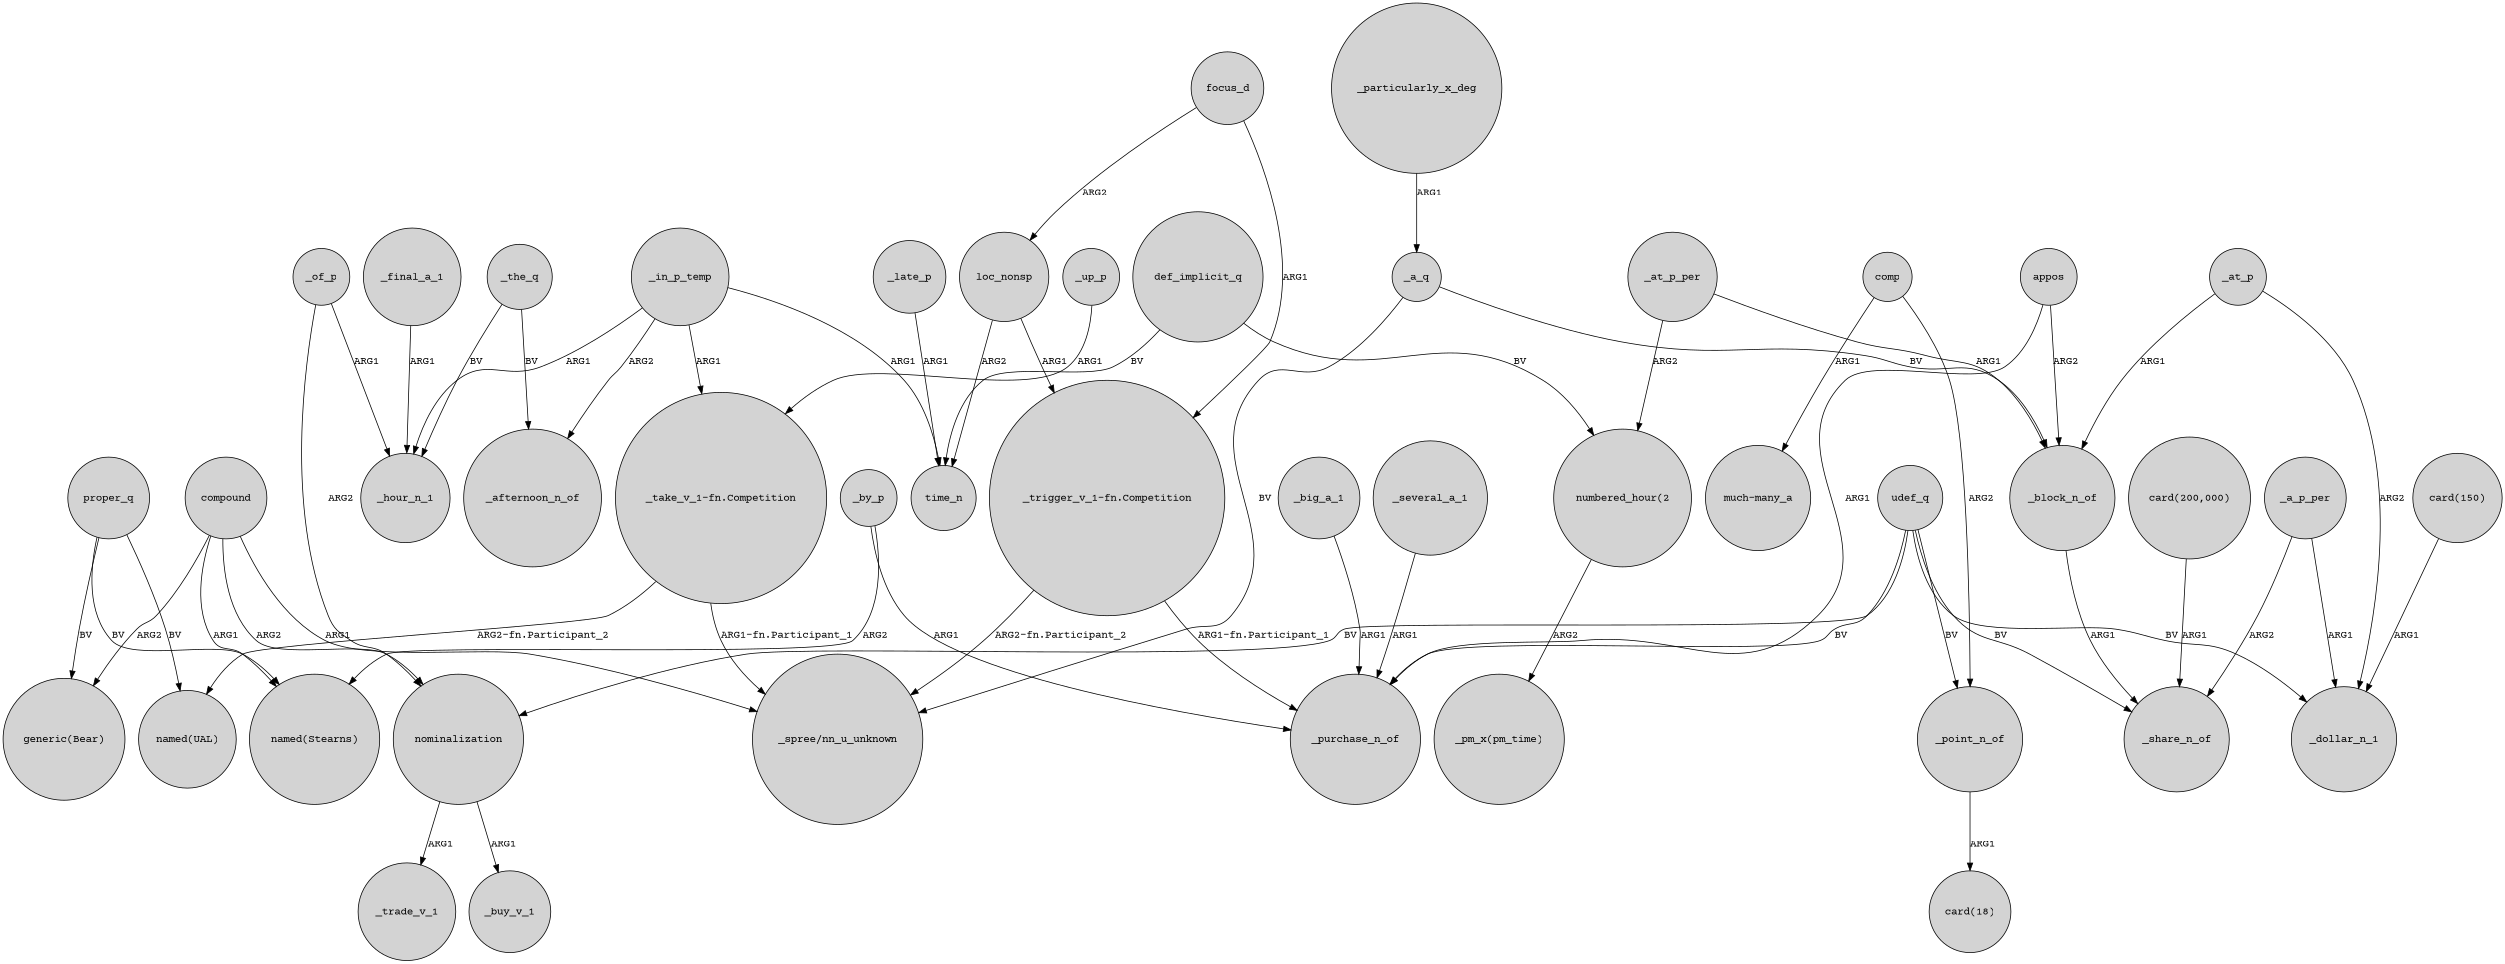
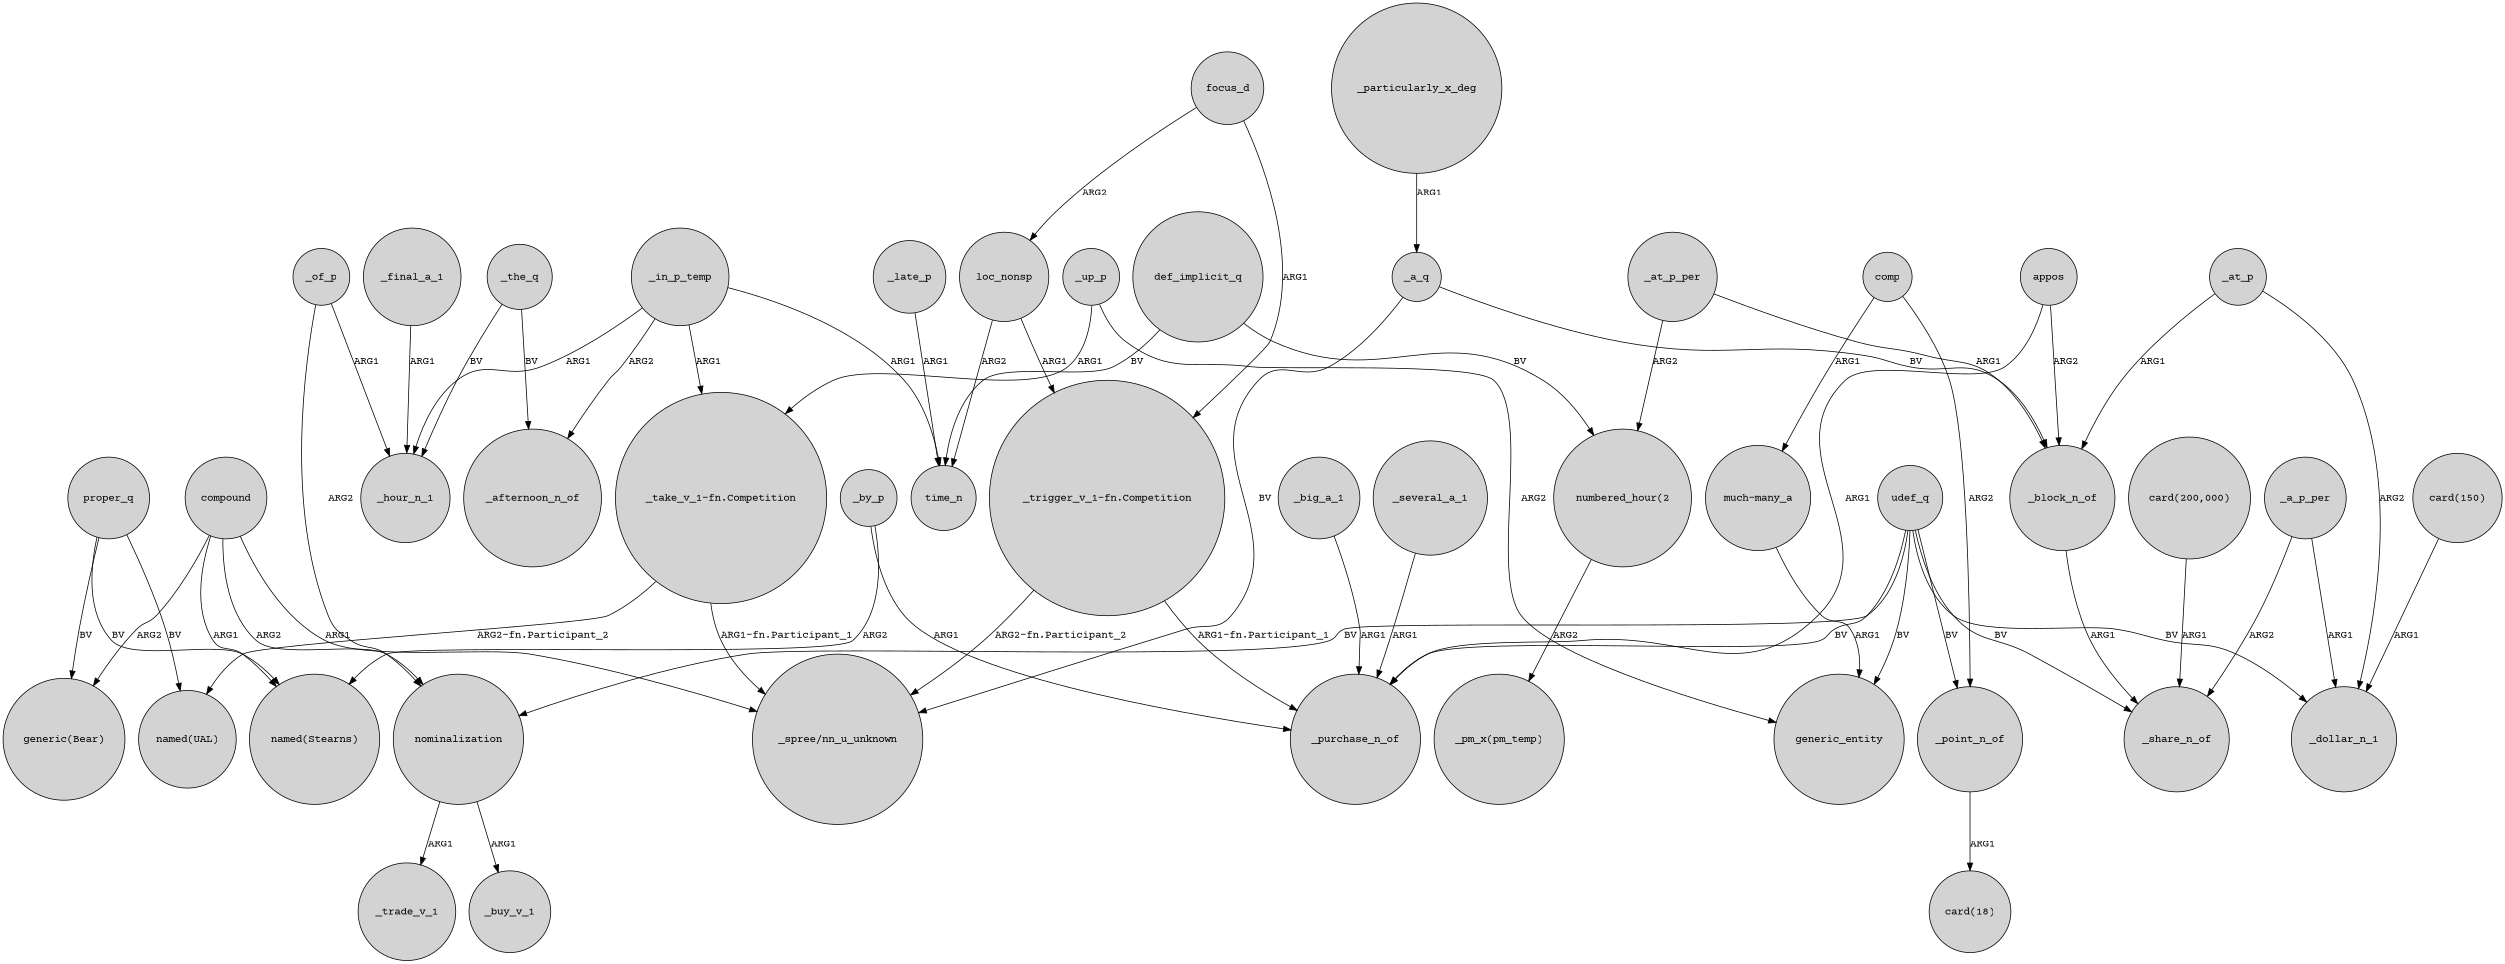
(1499, 739) -> (1499, 739)
none -> (1839, 739)
